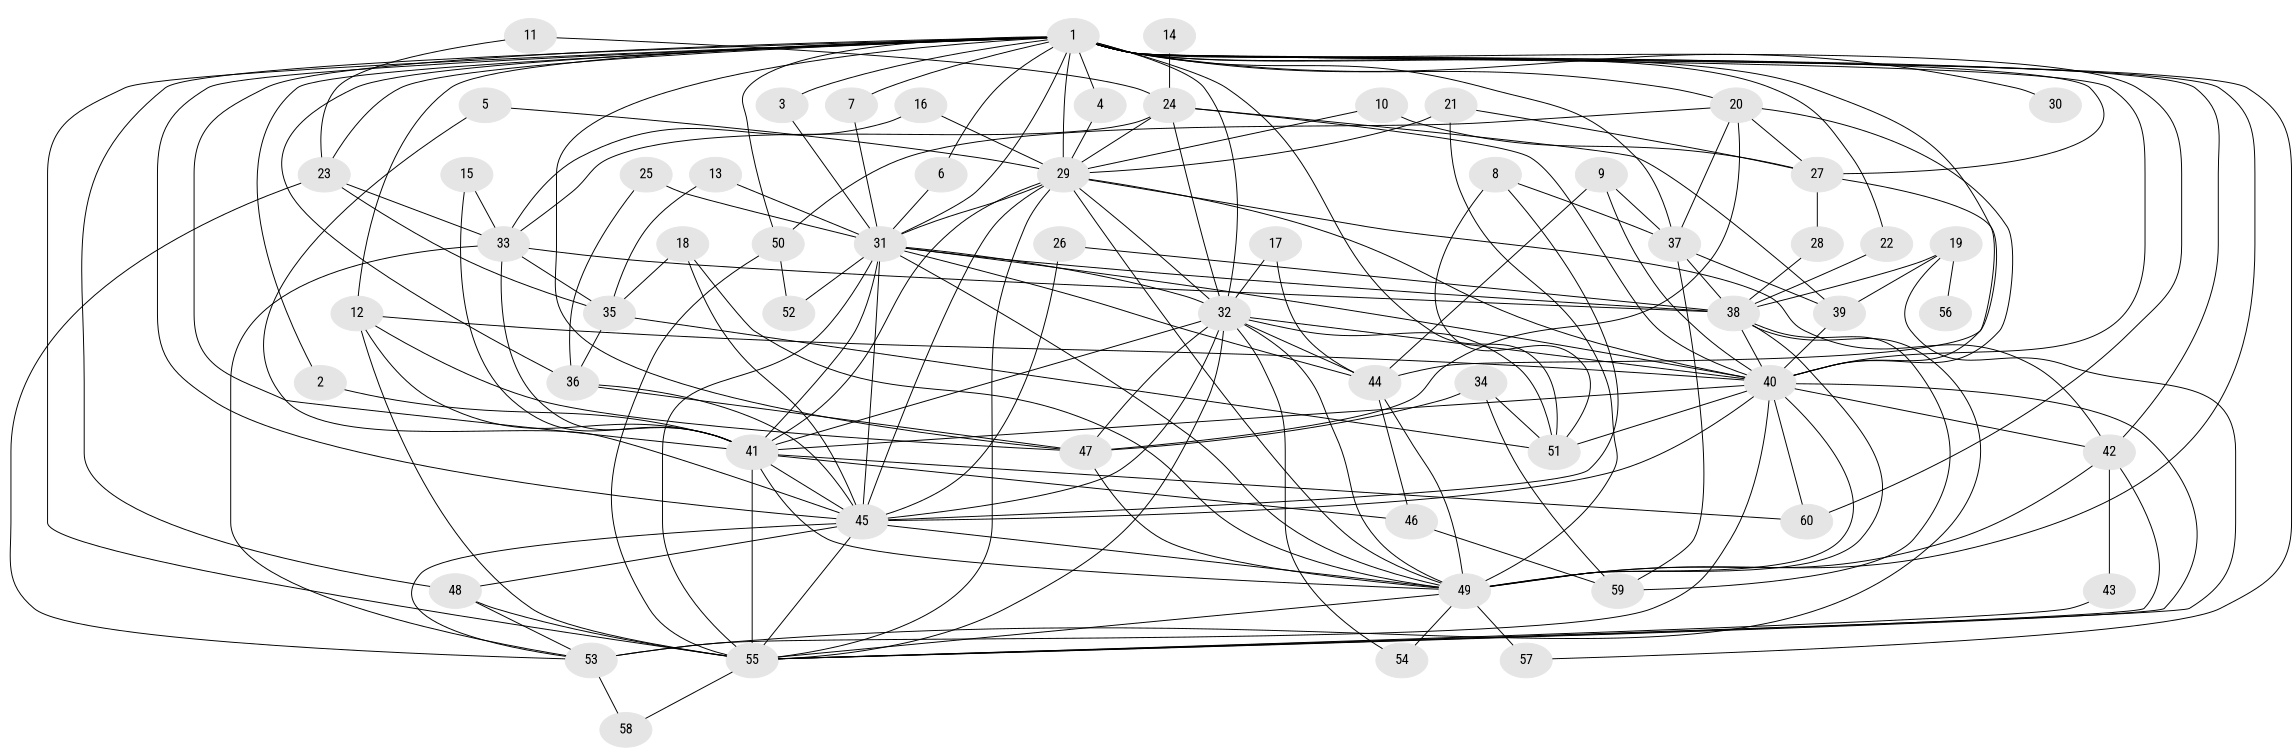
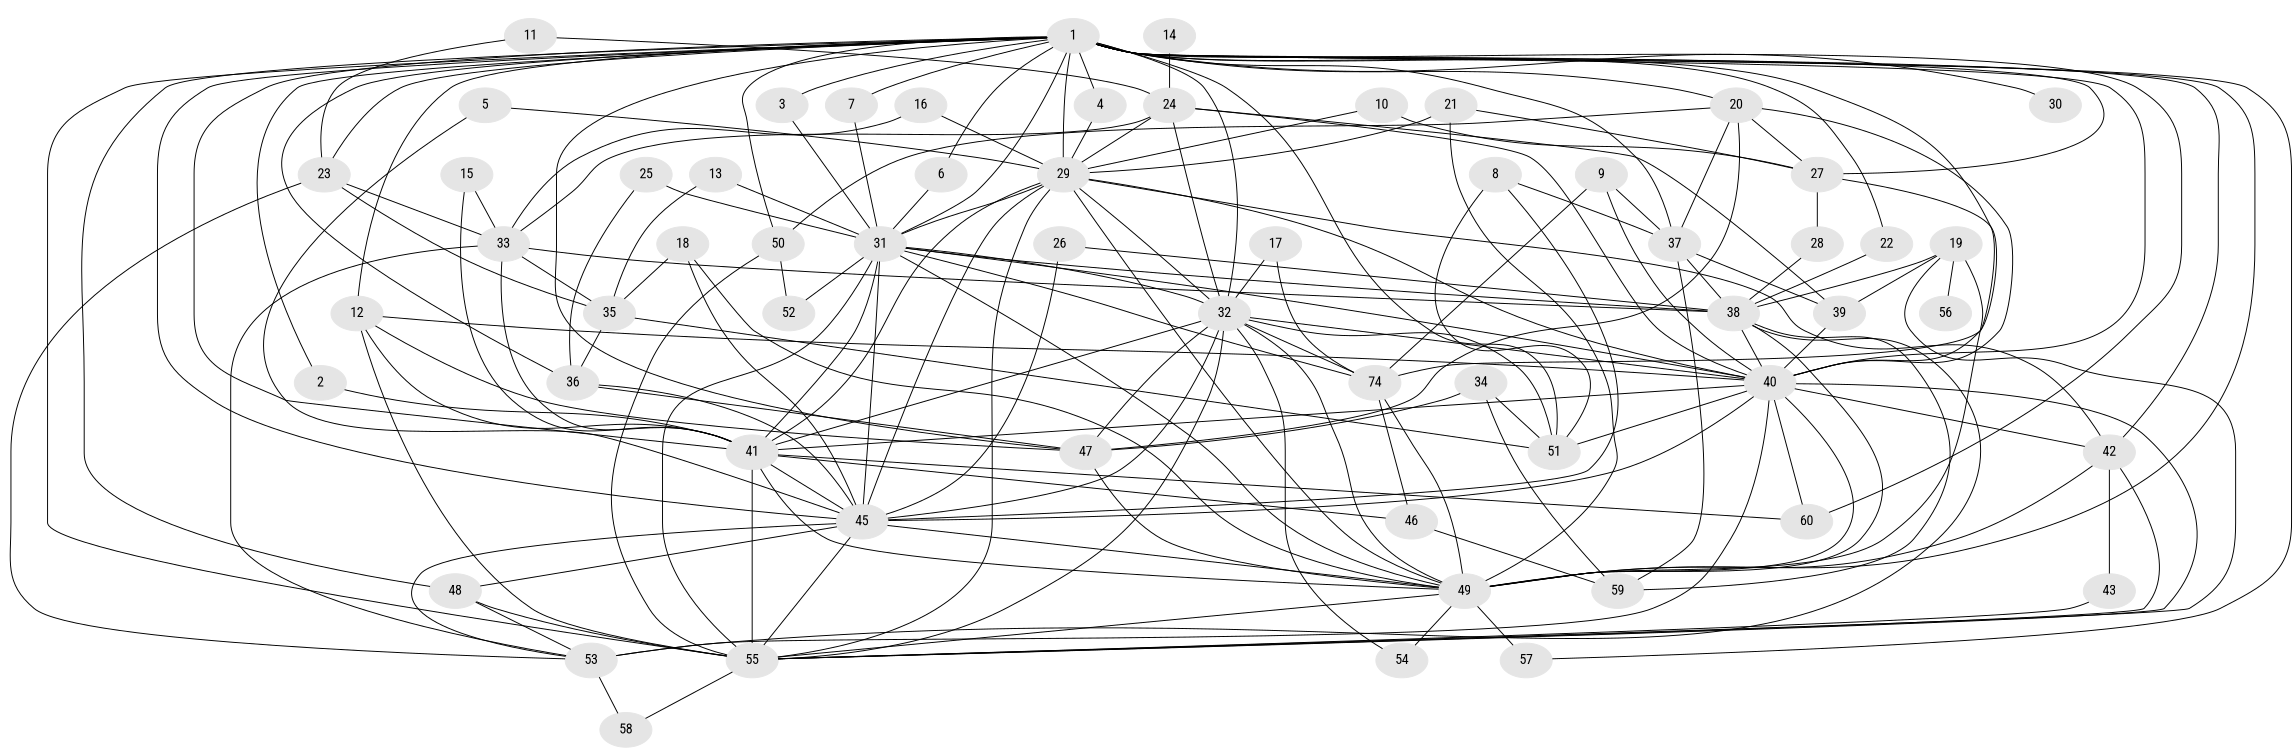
(1375, 383) -> (1375, 383)
none -> (1860, 550)
